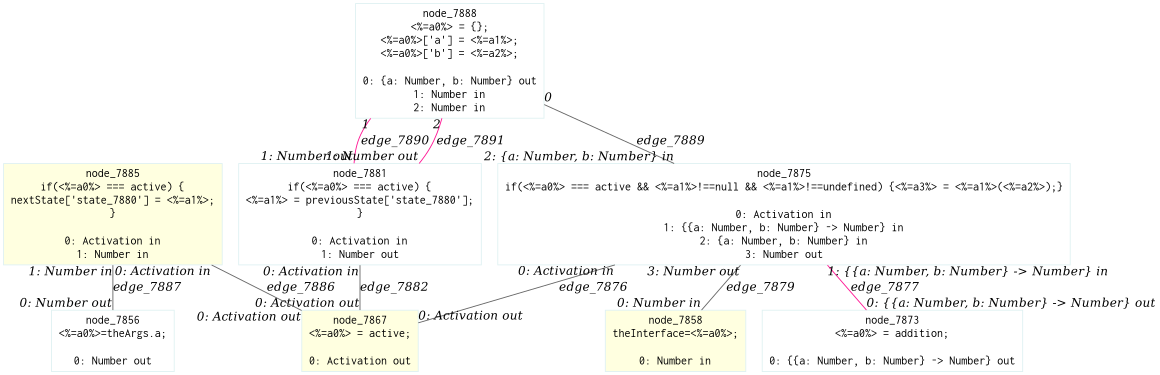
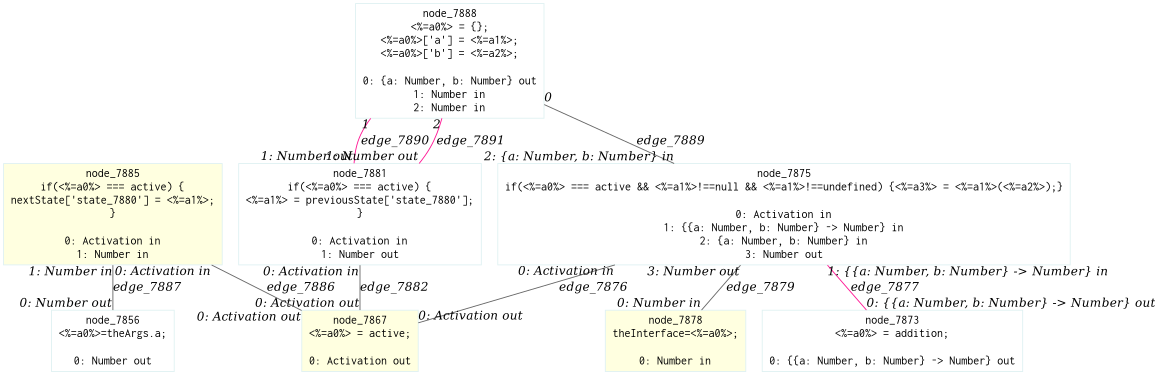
(676, 341) -> (676, 341)
